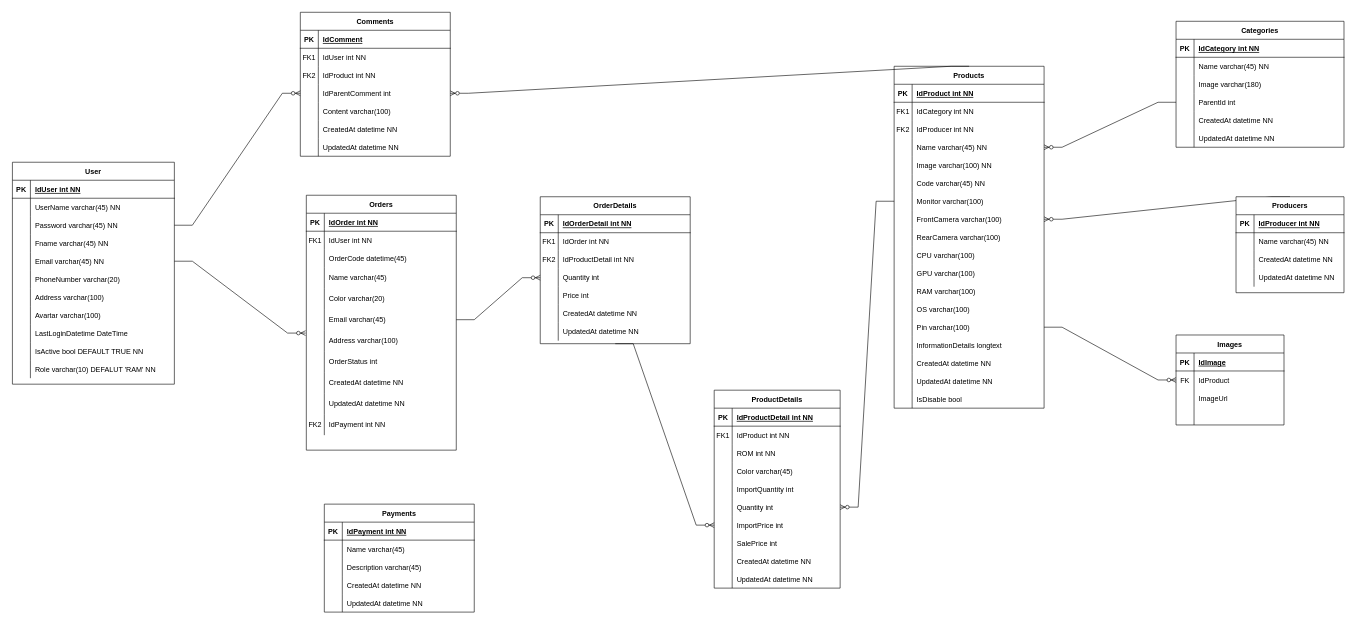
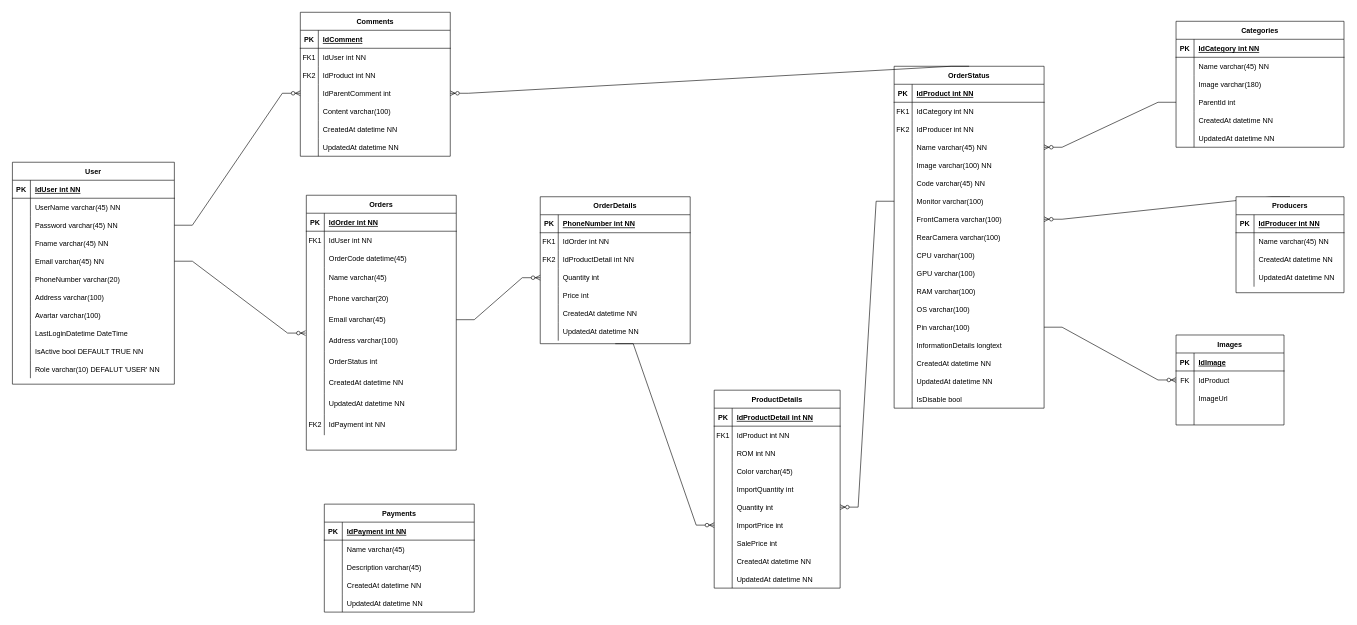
(969, 76) -> (969, 76)
(598, 224) -> (596, 224)
(361, 299) -> (362, 299)
(95, 370) -> (97, 370)
